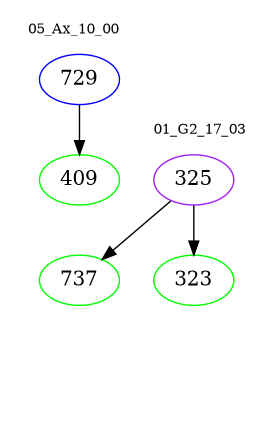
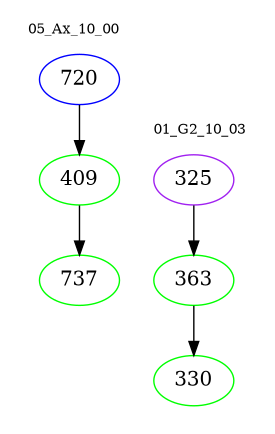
(79, 79) -> (79, 79)
(200, 130) -> (200, 130)
(152, 217) -> (79, 223)
(194, 280) -> (194, 280)
none -> (194, 381)
